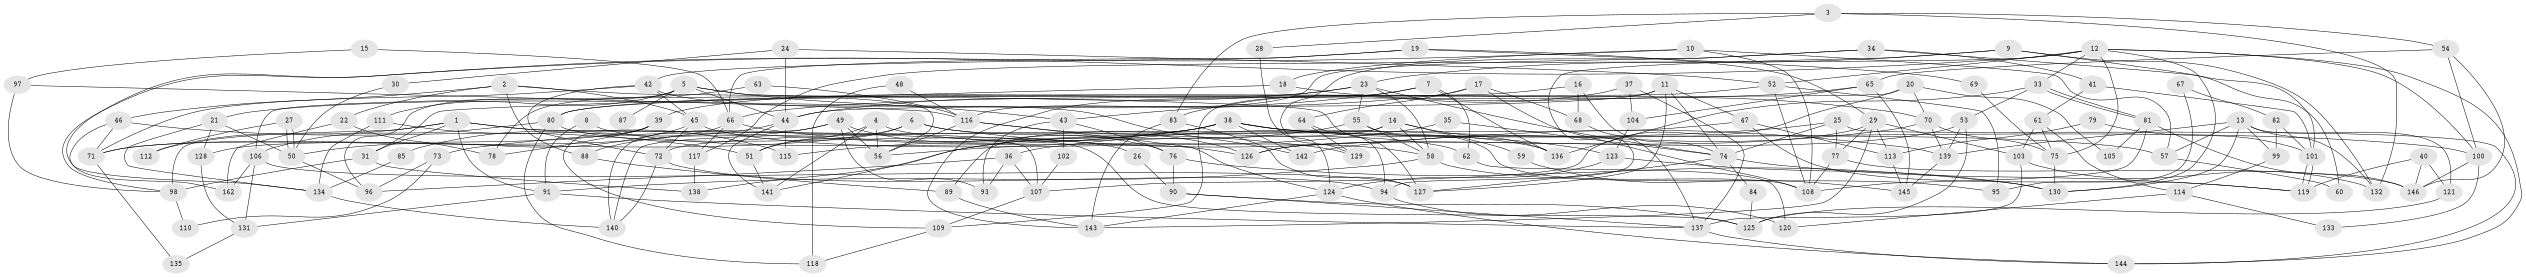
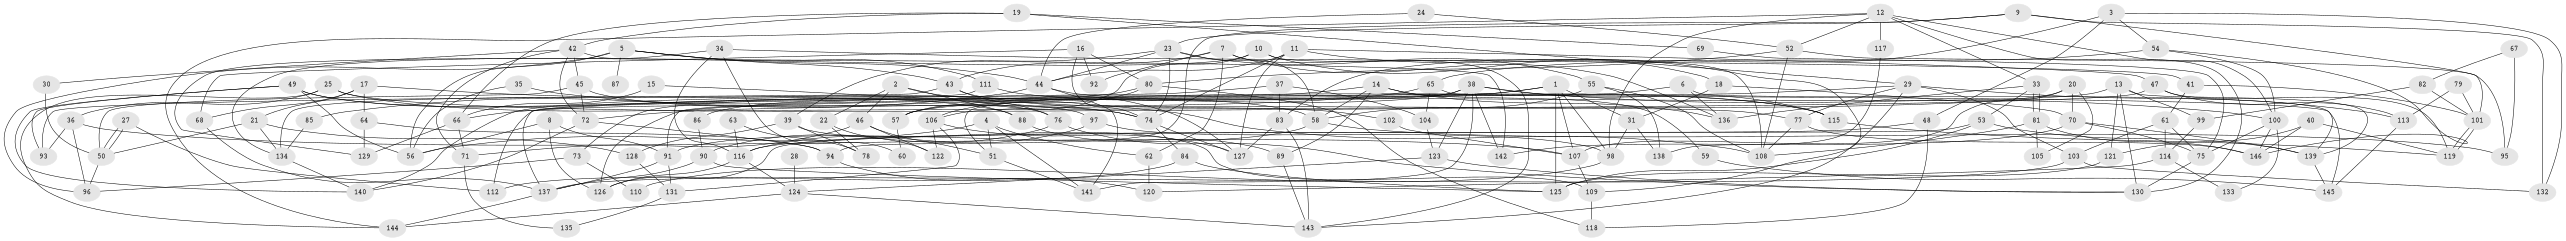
(1544, 31) -> (2024, 73)
(563, 69) -> (309, 65)
none -> (1094, 85)
(602, 95) -> none
(2116, 117) -> (2251, 132)
(713, 139) -> none
(922, 139) -> (492, 136)
(2317, 142) -> none
(663, 147) -> none
(1137, 157) -> (697, 121)
(1986, 177) -> (2053, 138)
none -> (840, 179)
(228, 192) -> (938, 157)
